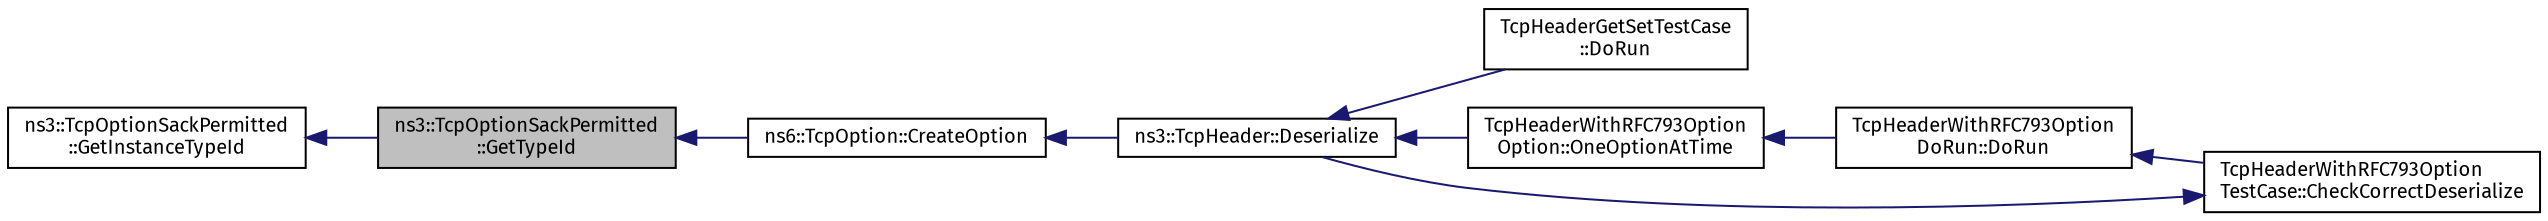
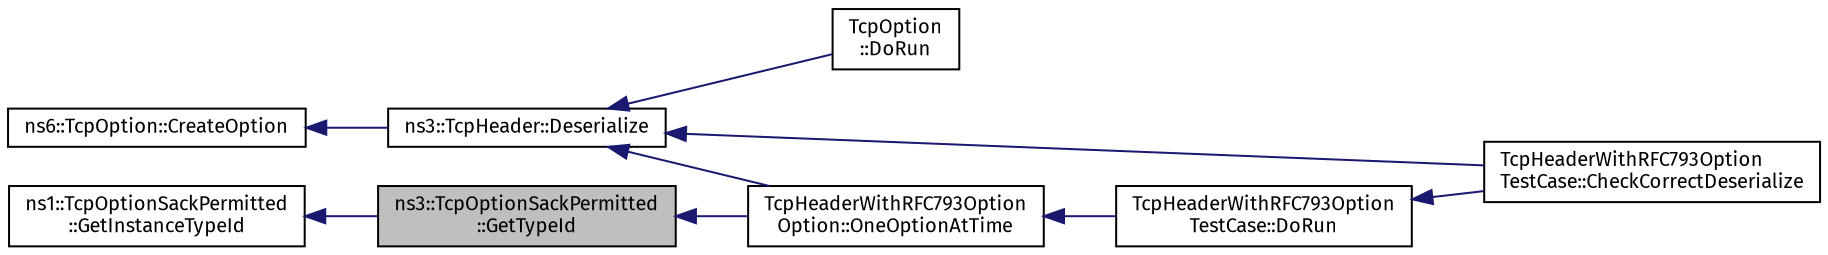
(1616, 39) -> (896, 39)
(157, 138) -> (157, 216)
(722, 138) -> (722, 216)
(1984, 138) -> (1264, 216)
(1751, 206) -> (1085, 150)
